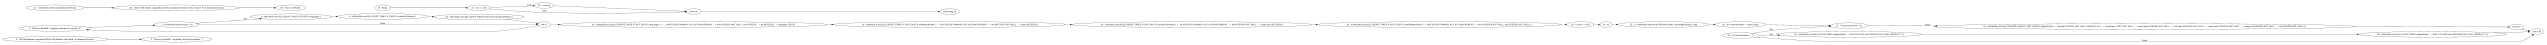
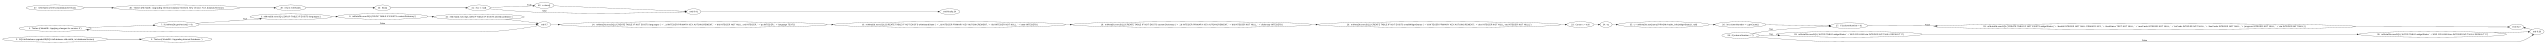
none -> (339, 8)
(2525, 30) -> (2528, 29)
